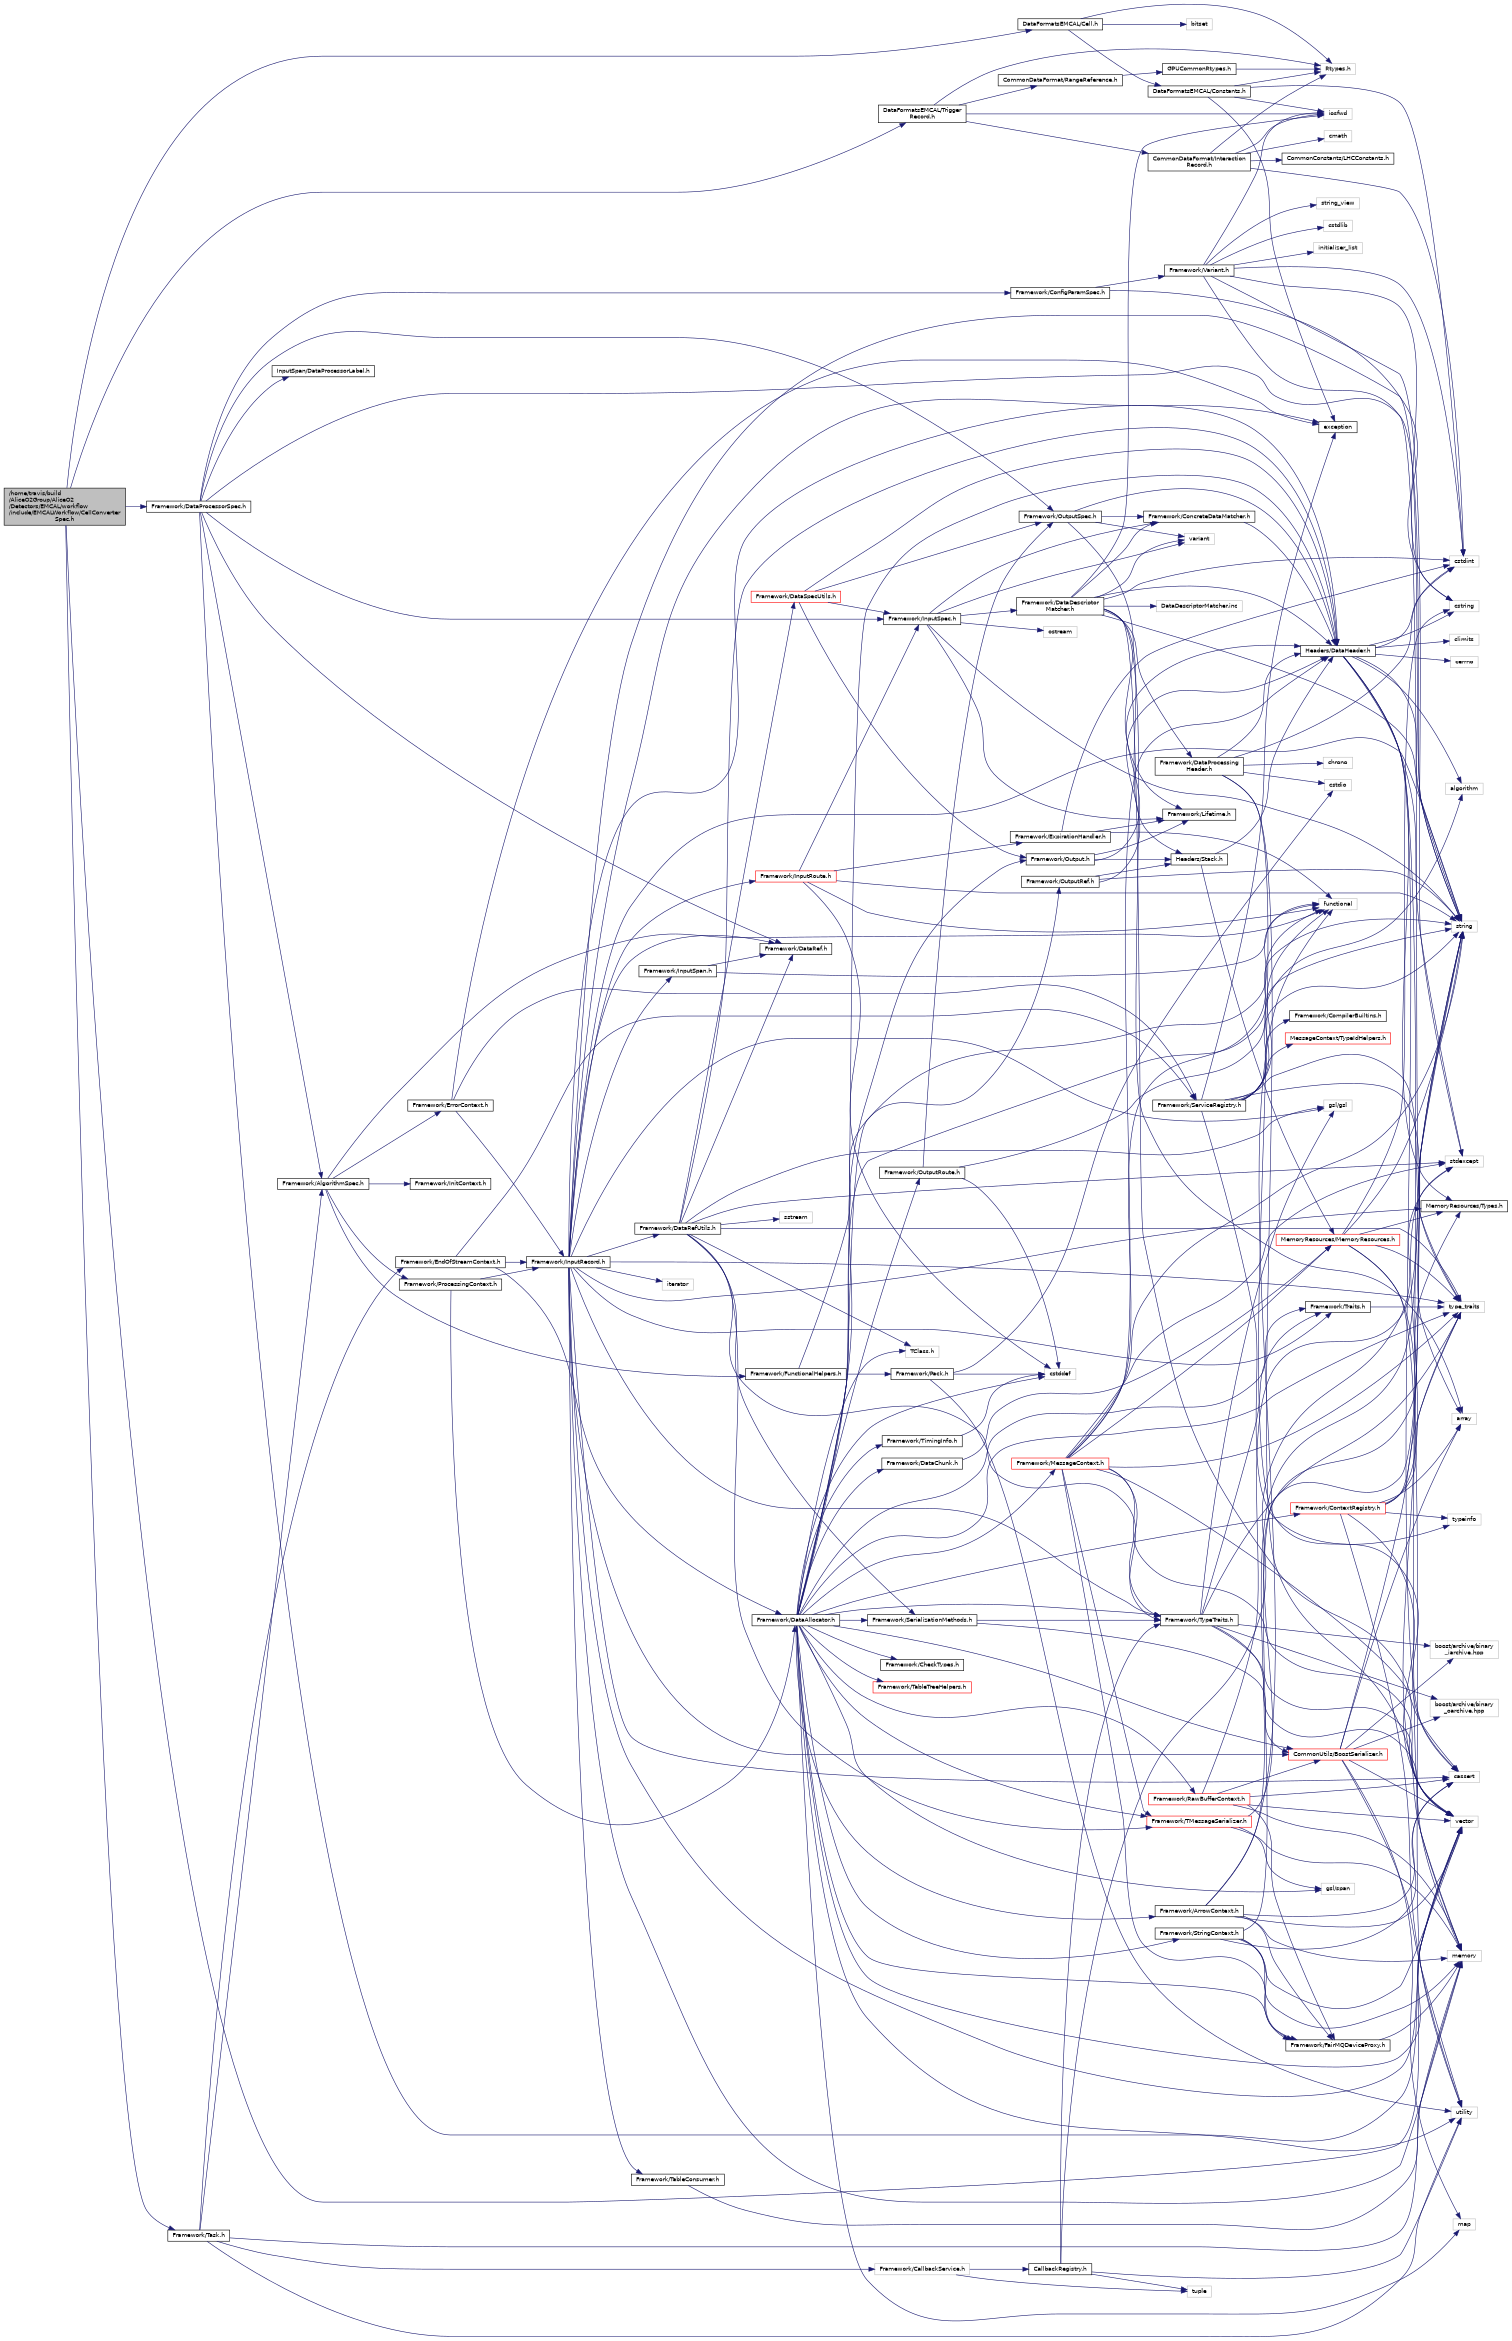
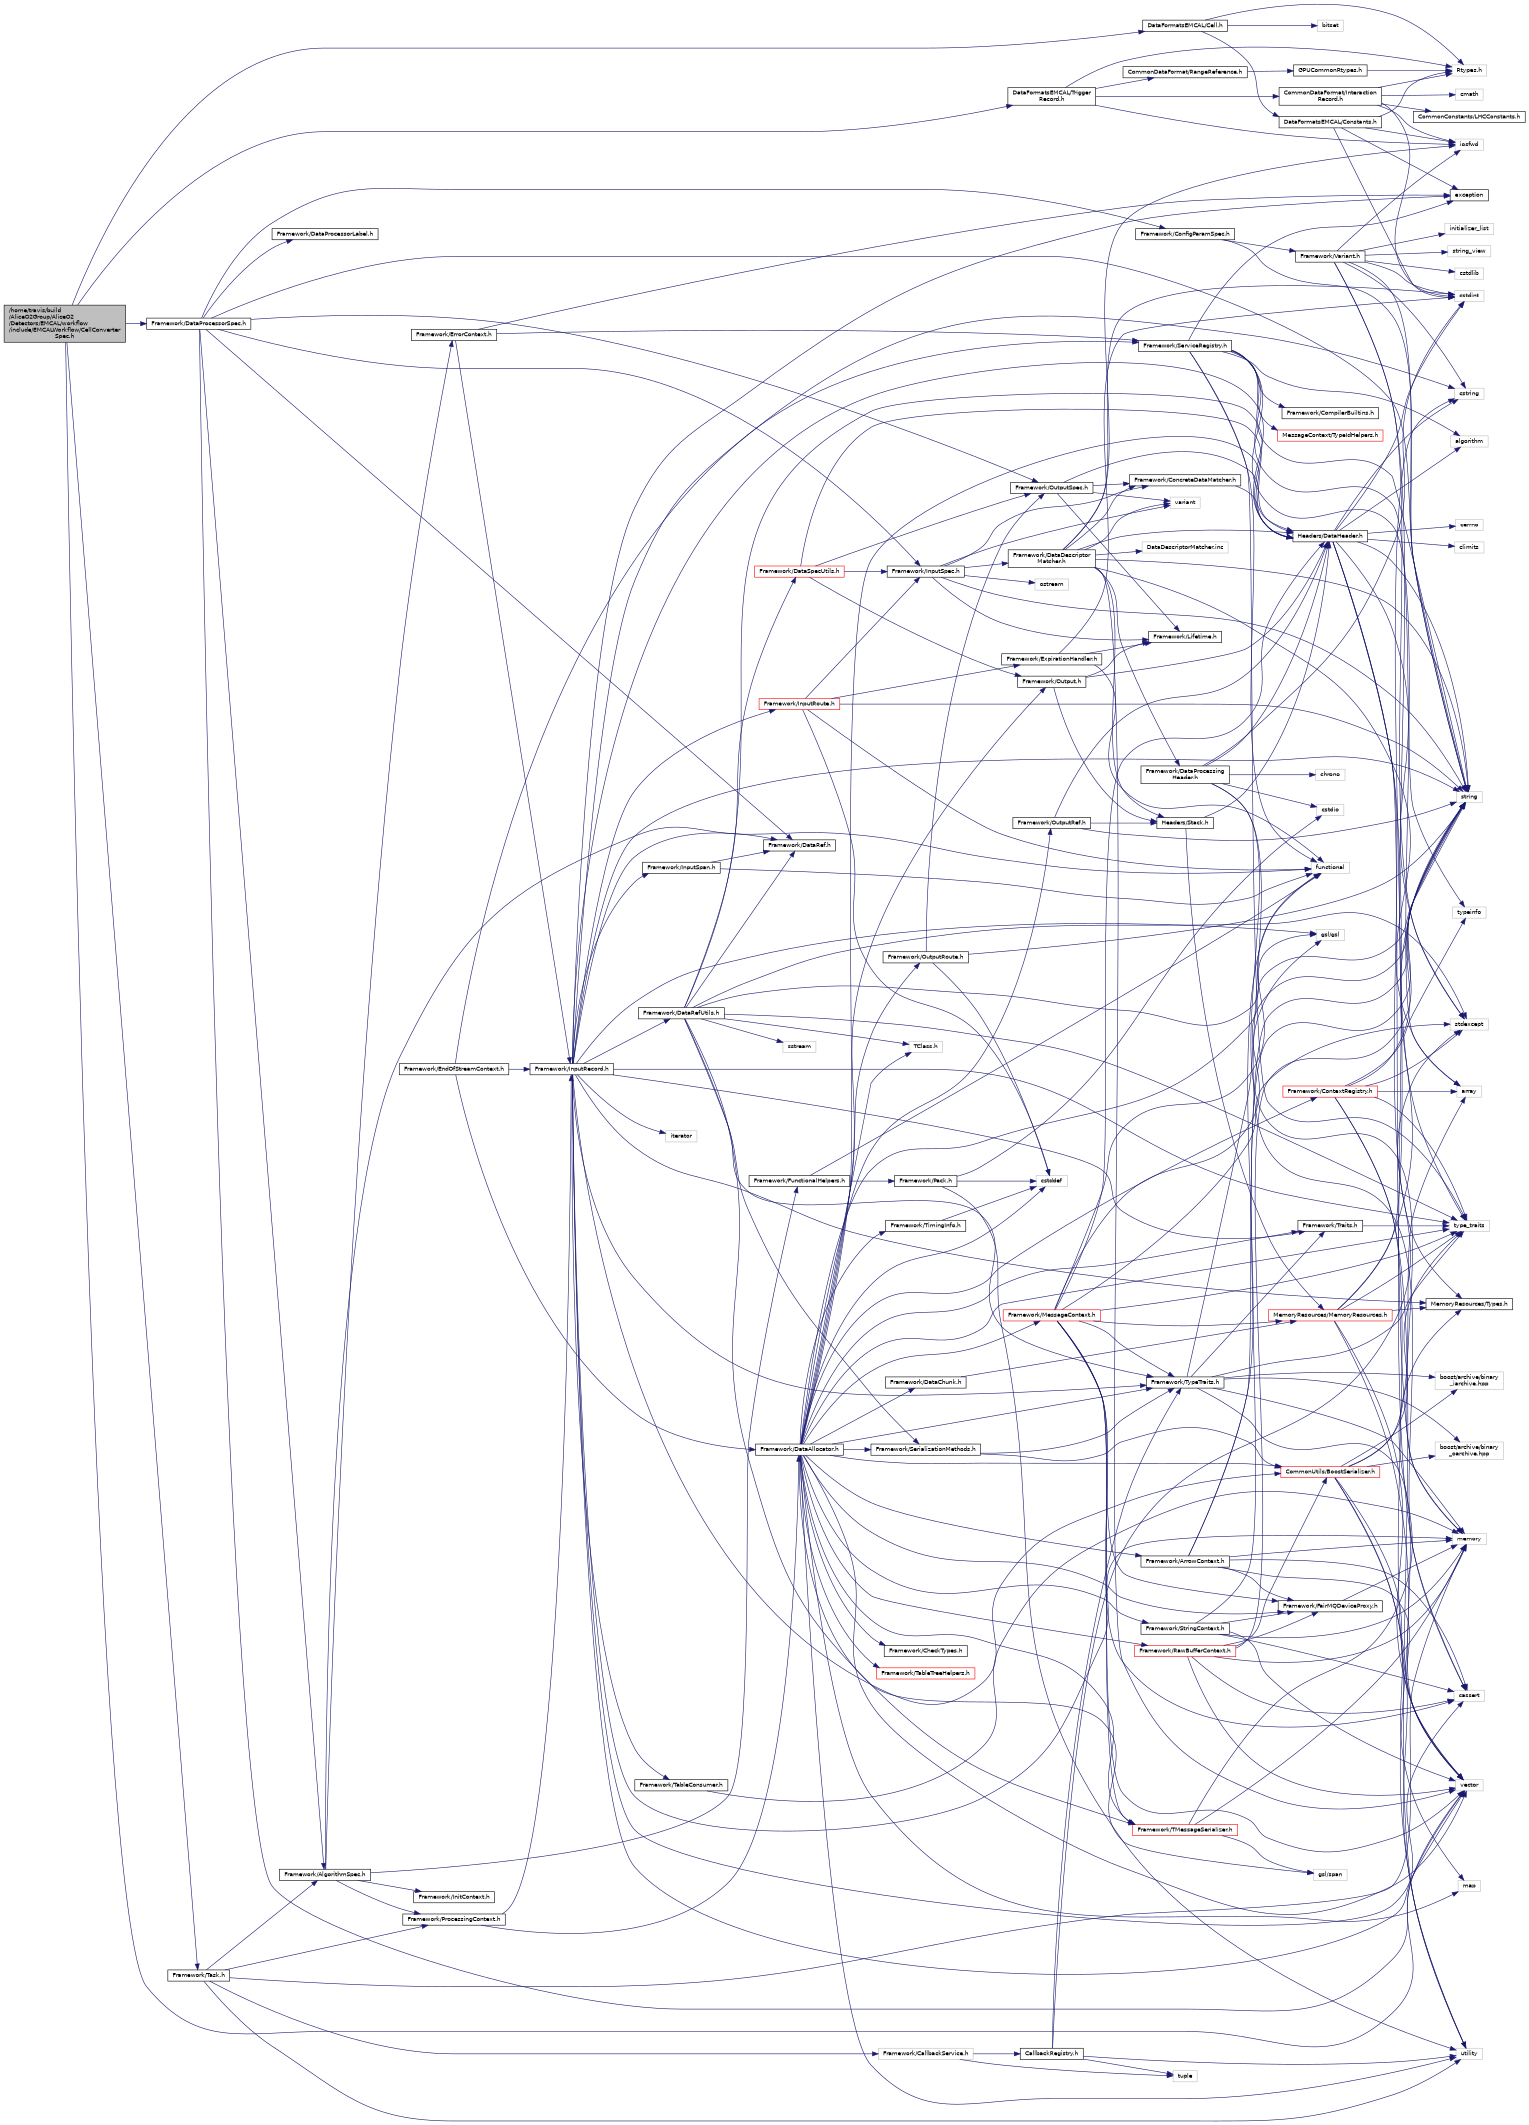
(323, 371) -> (325, 234)
none -> (1411, 514)
(251, 1738) -> (323, 1948)
